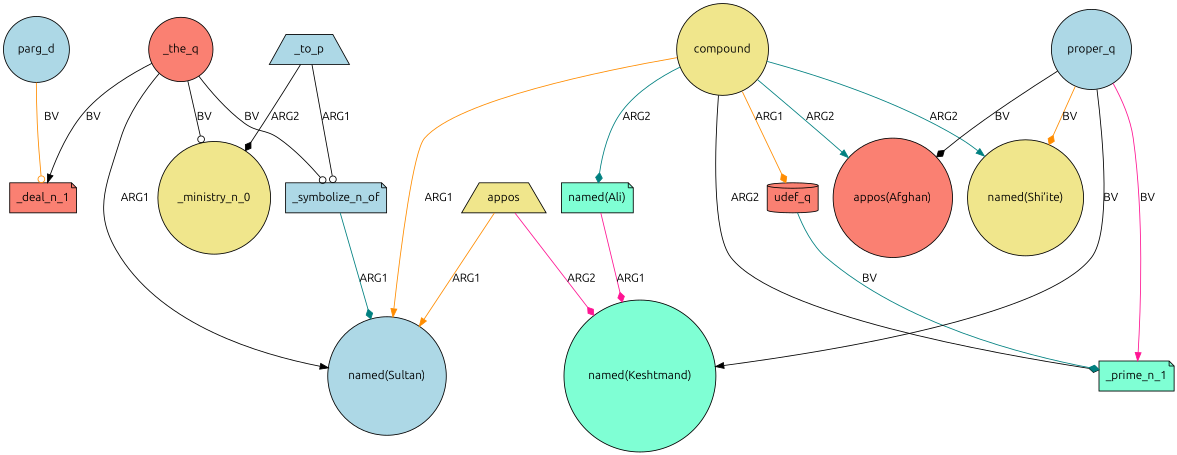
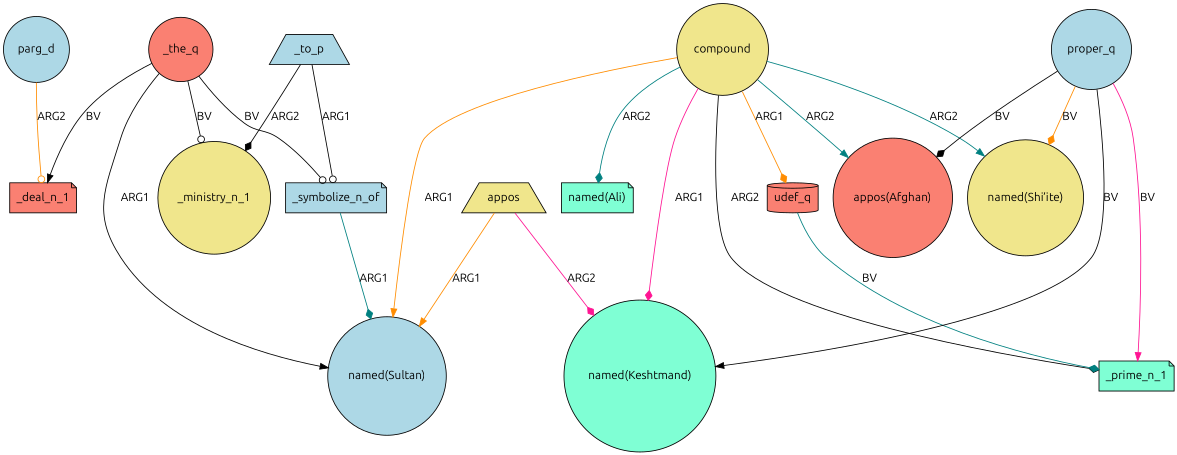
(52, 117) -> (52, 117)
(214, 198) -> (214, 198)
(610, 253) -> (664, 187)
